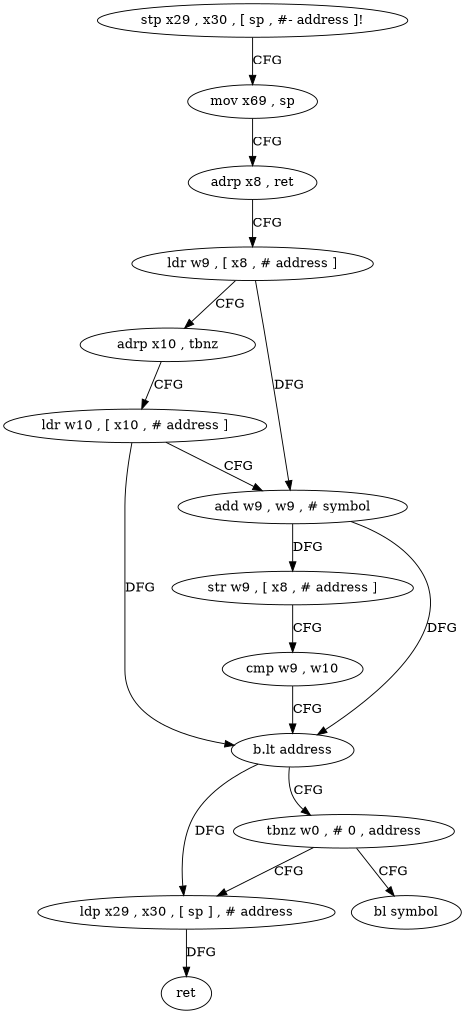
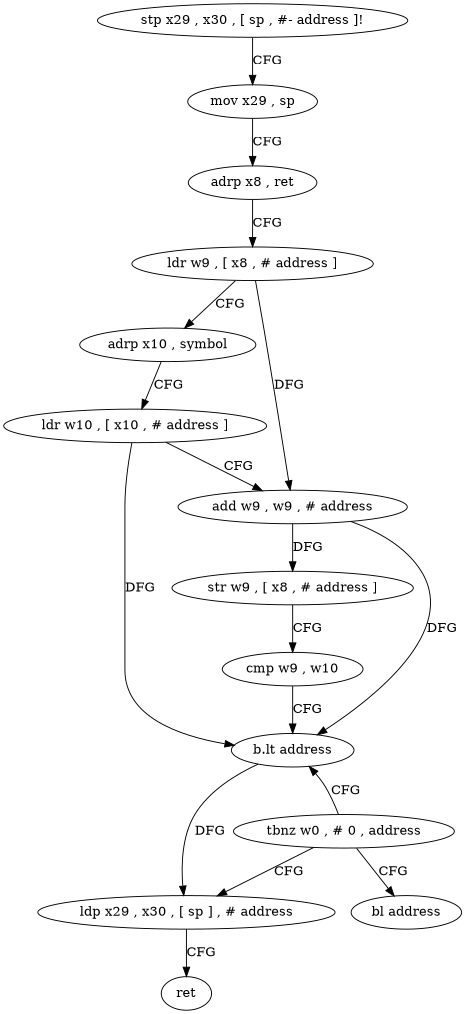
(253, 102) -> (253, 102)
(168, 345) -> (168, 345)
(293, 507) -> (293, 507)
(291, 790) -> (329, 793)
(406, 912) -> (406, 912)
(201, 953) -> (201, 953)
